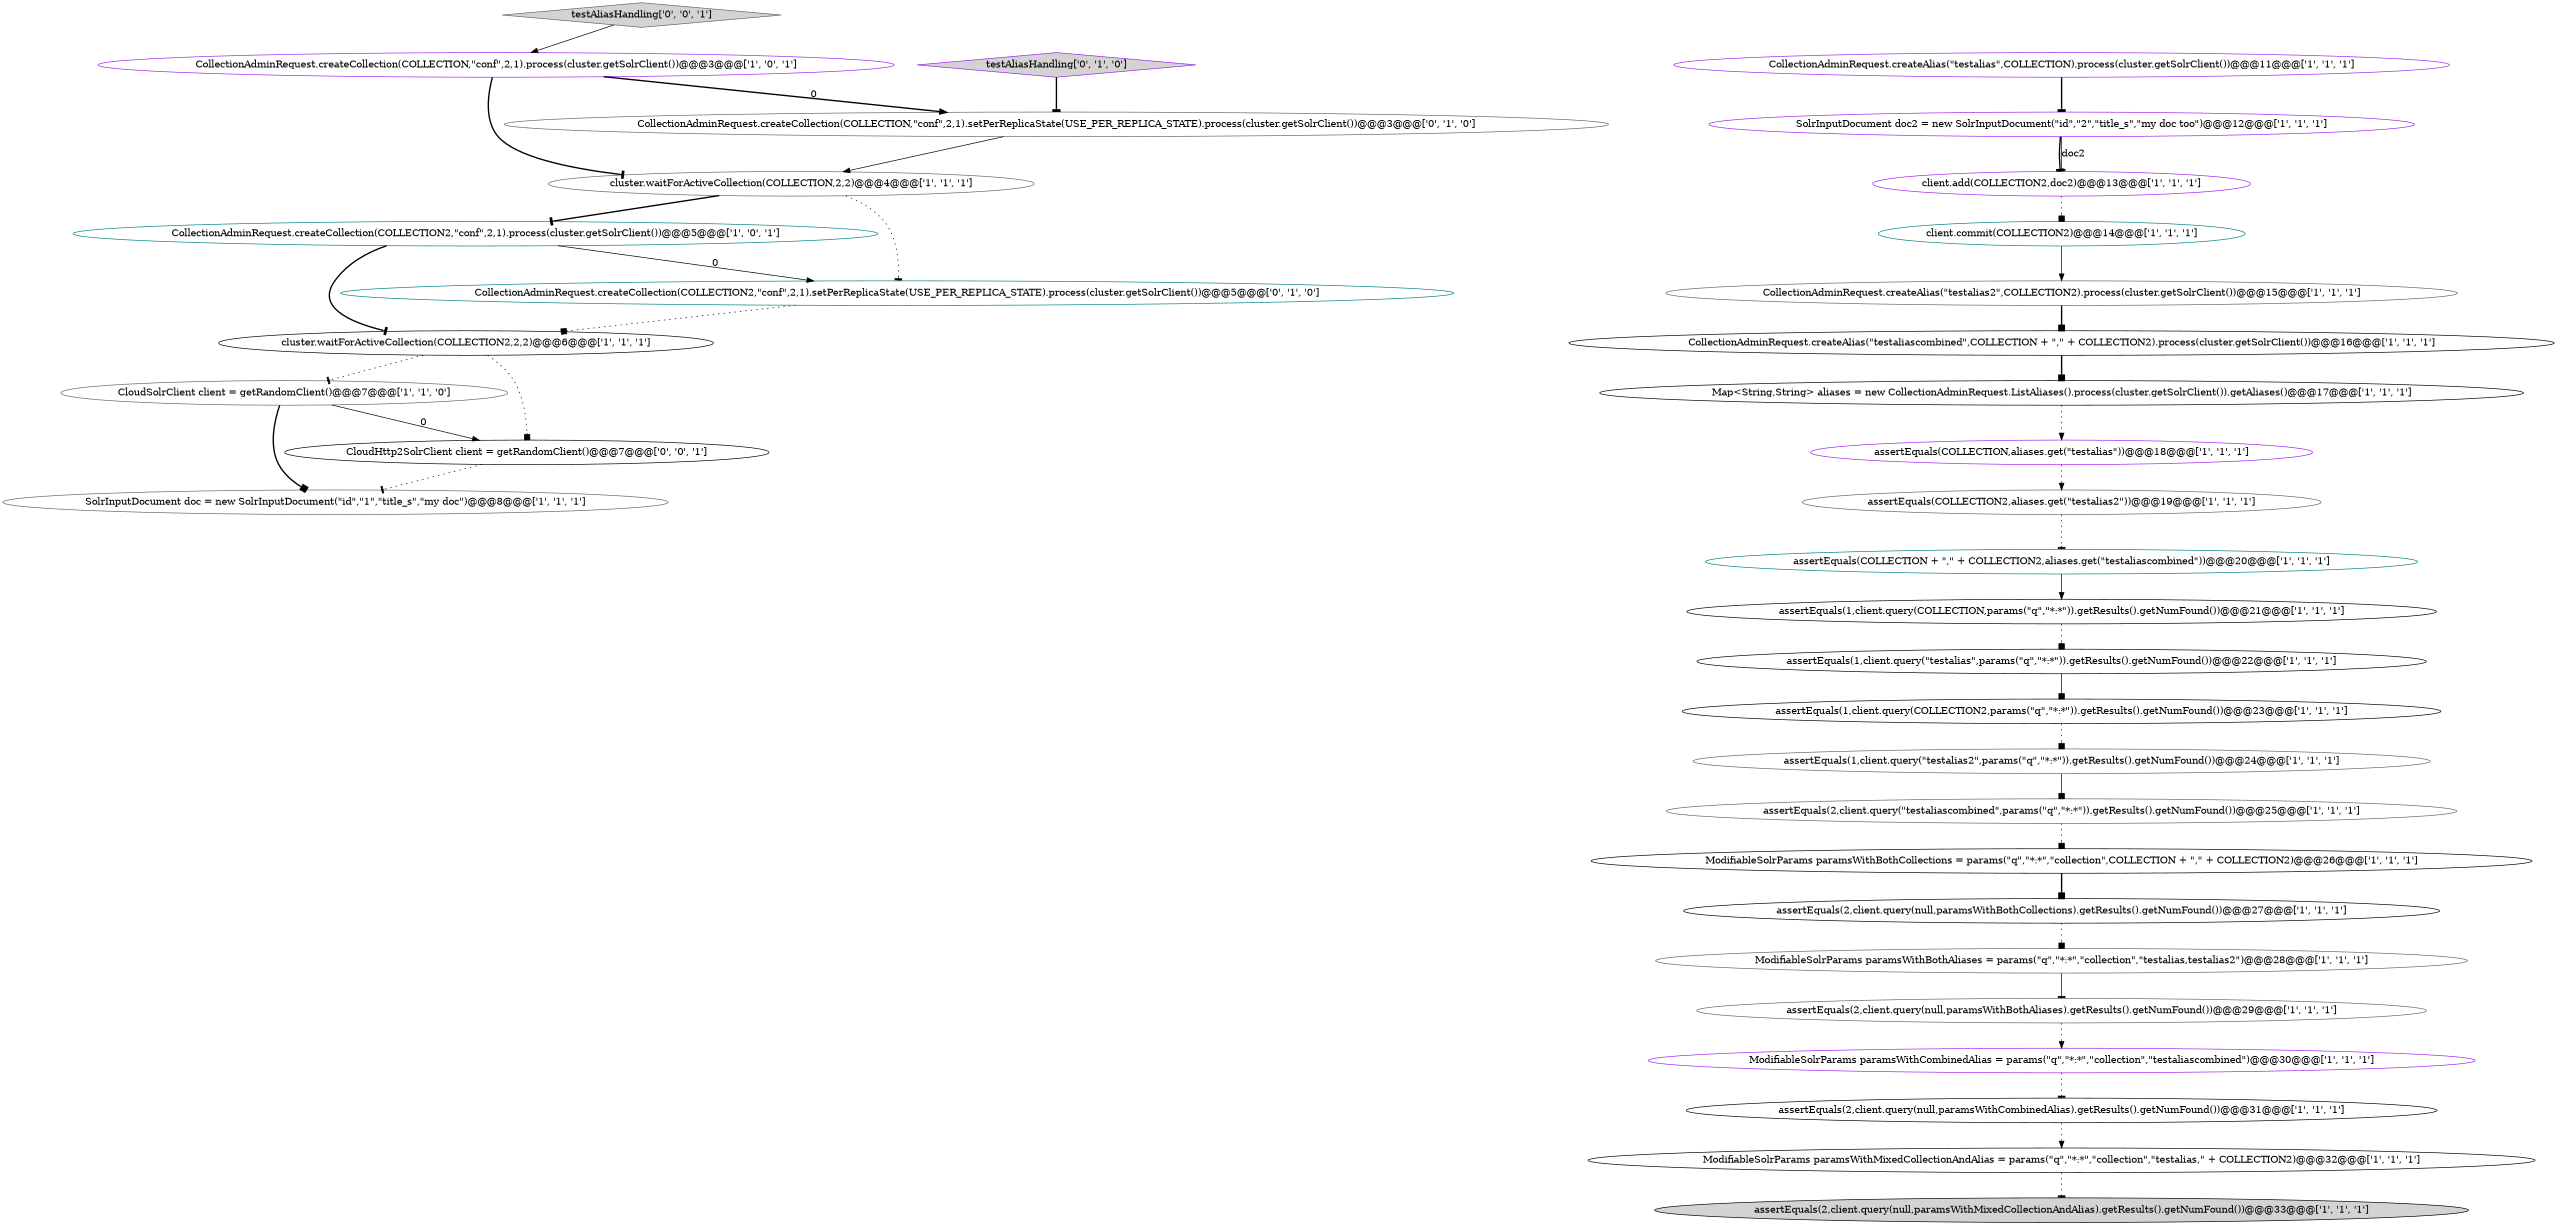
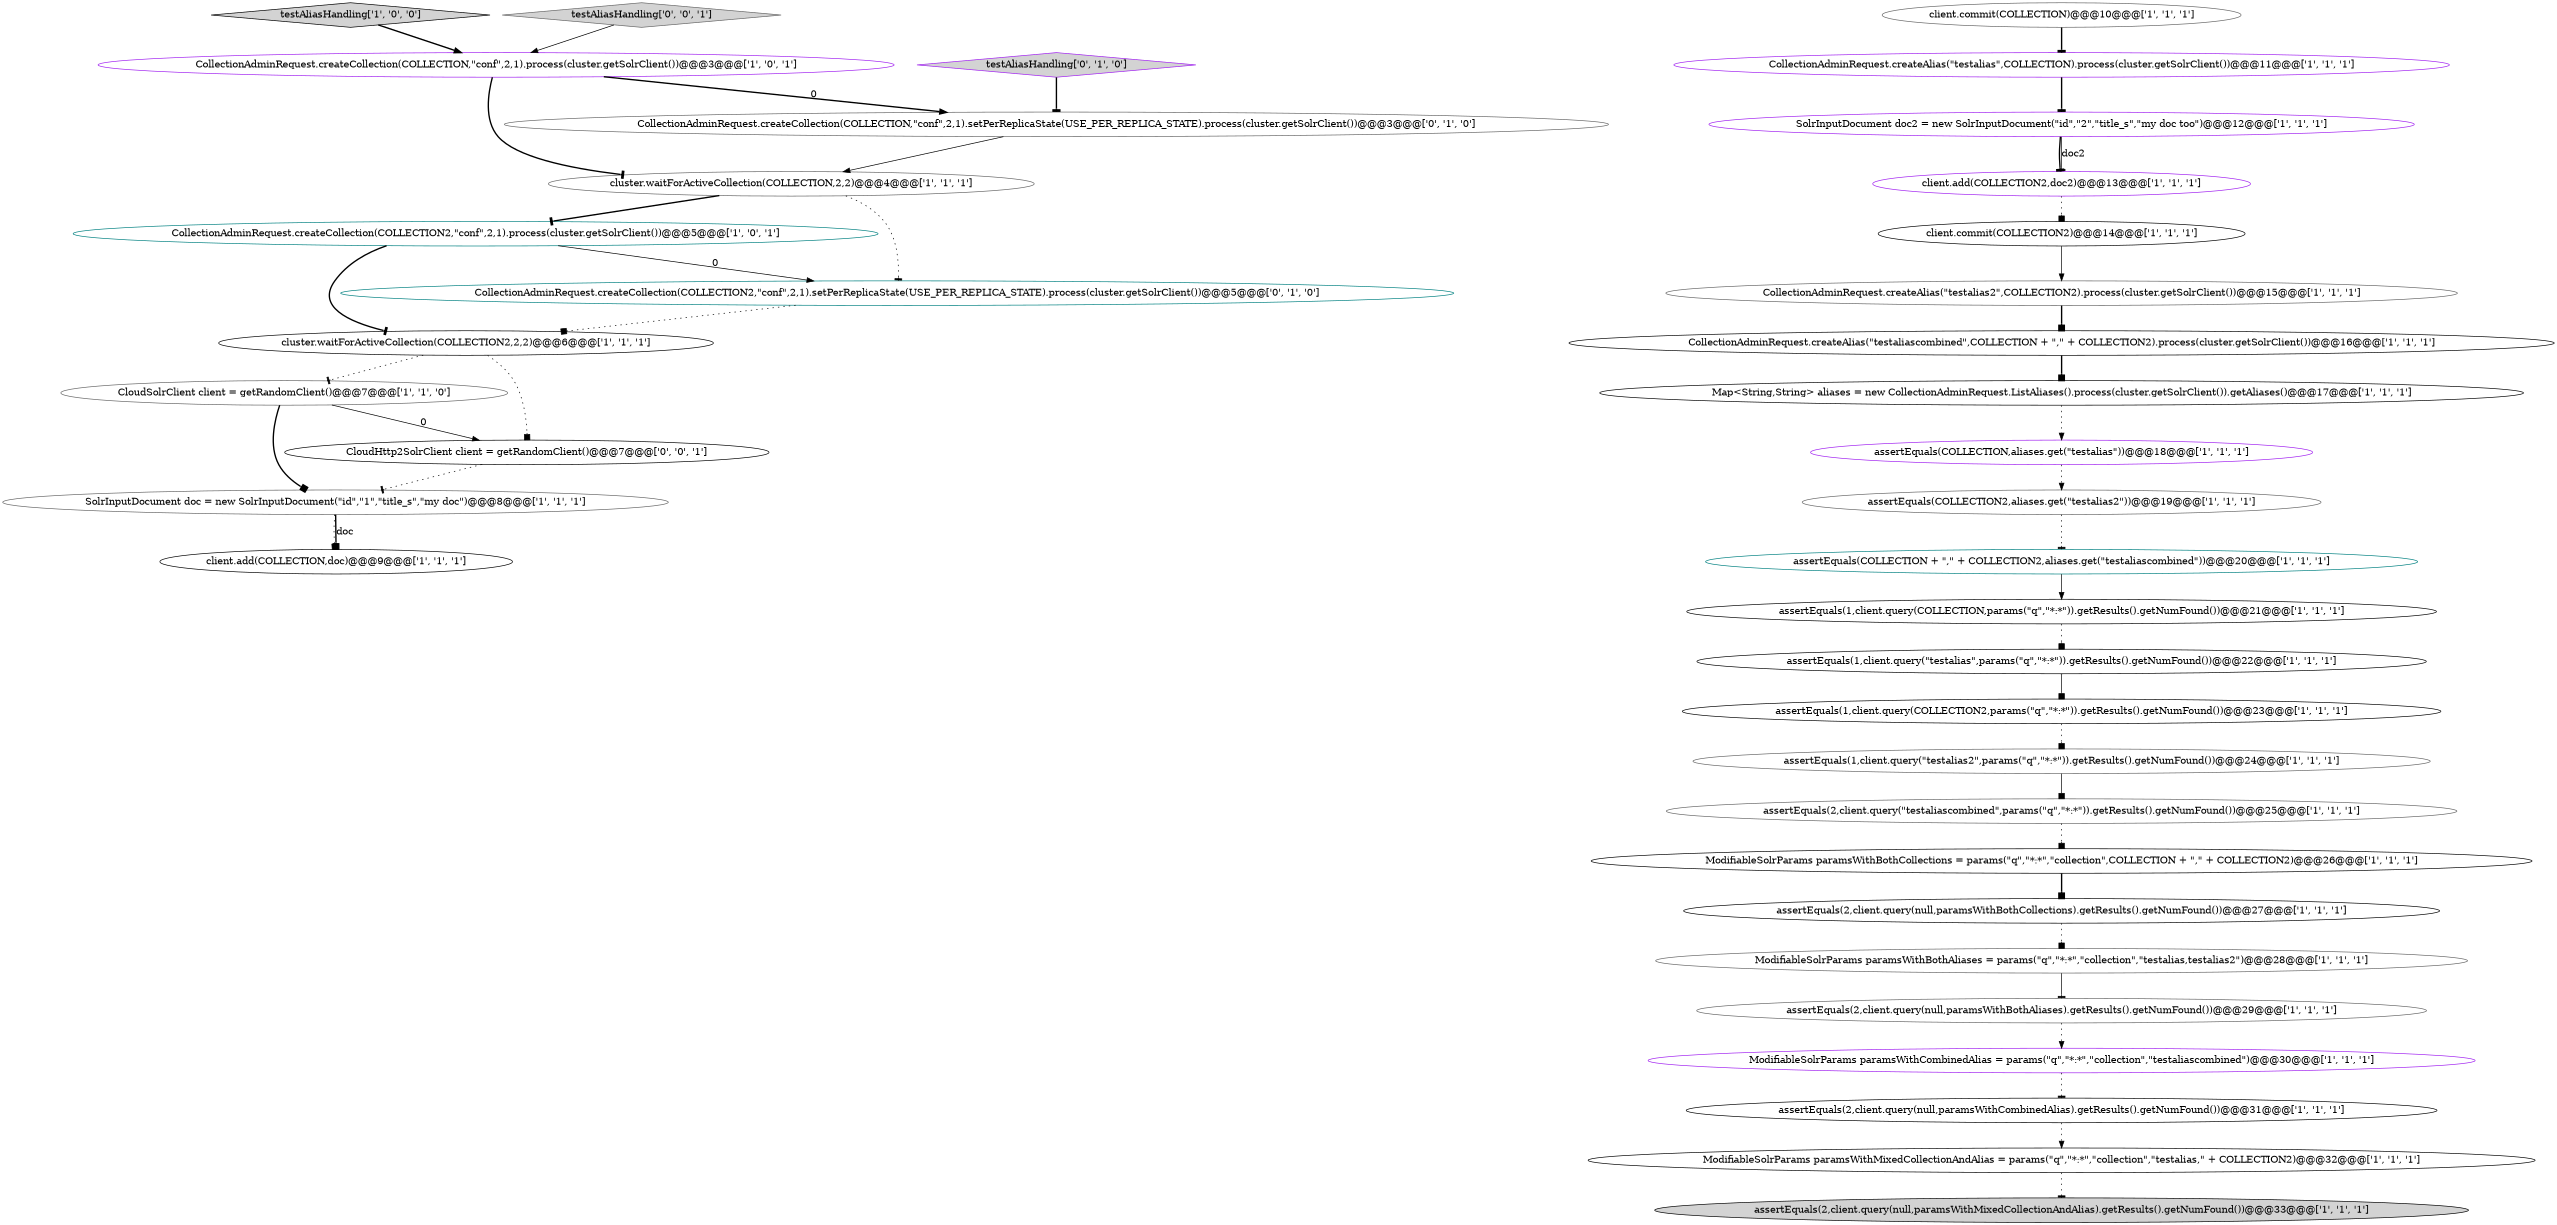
none -> (351, 15)
none -> (2062, 15)
(2062, 234) -> (2062, 234)
none -> (336, 562)
